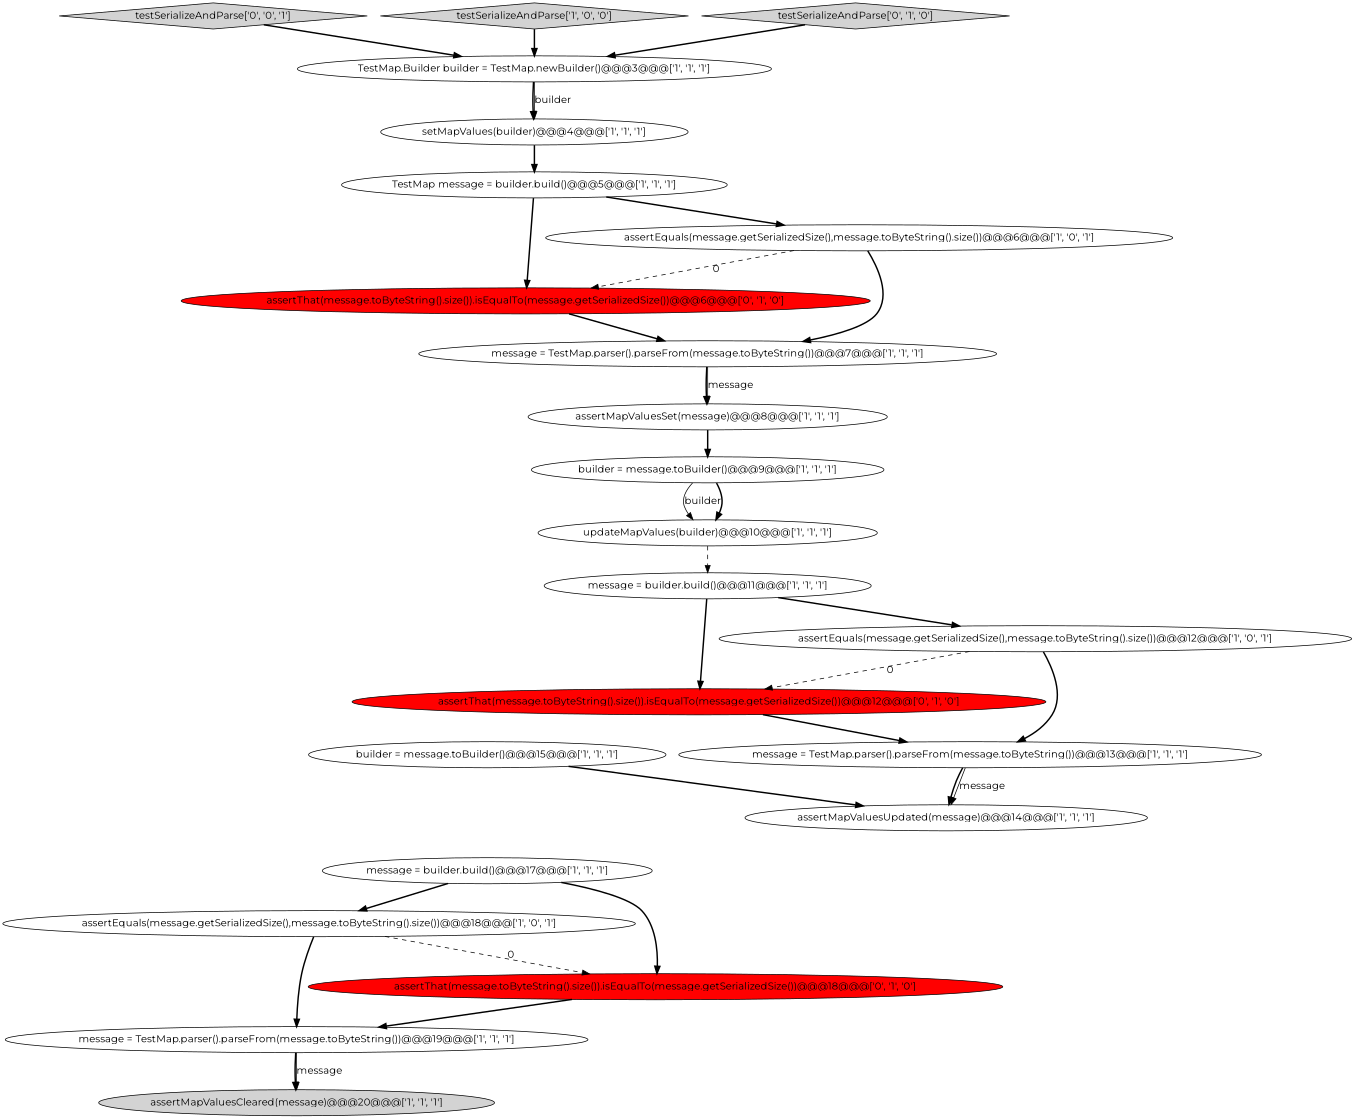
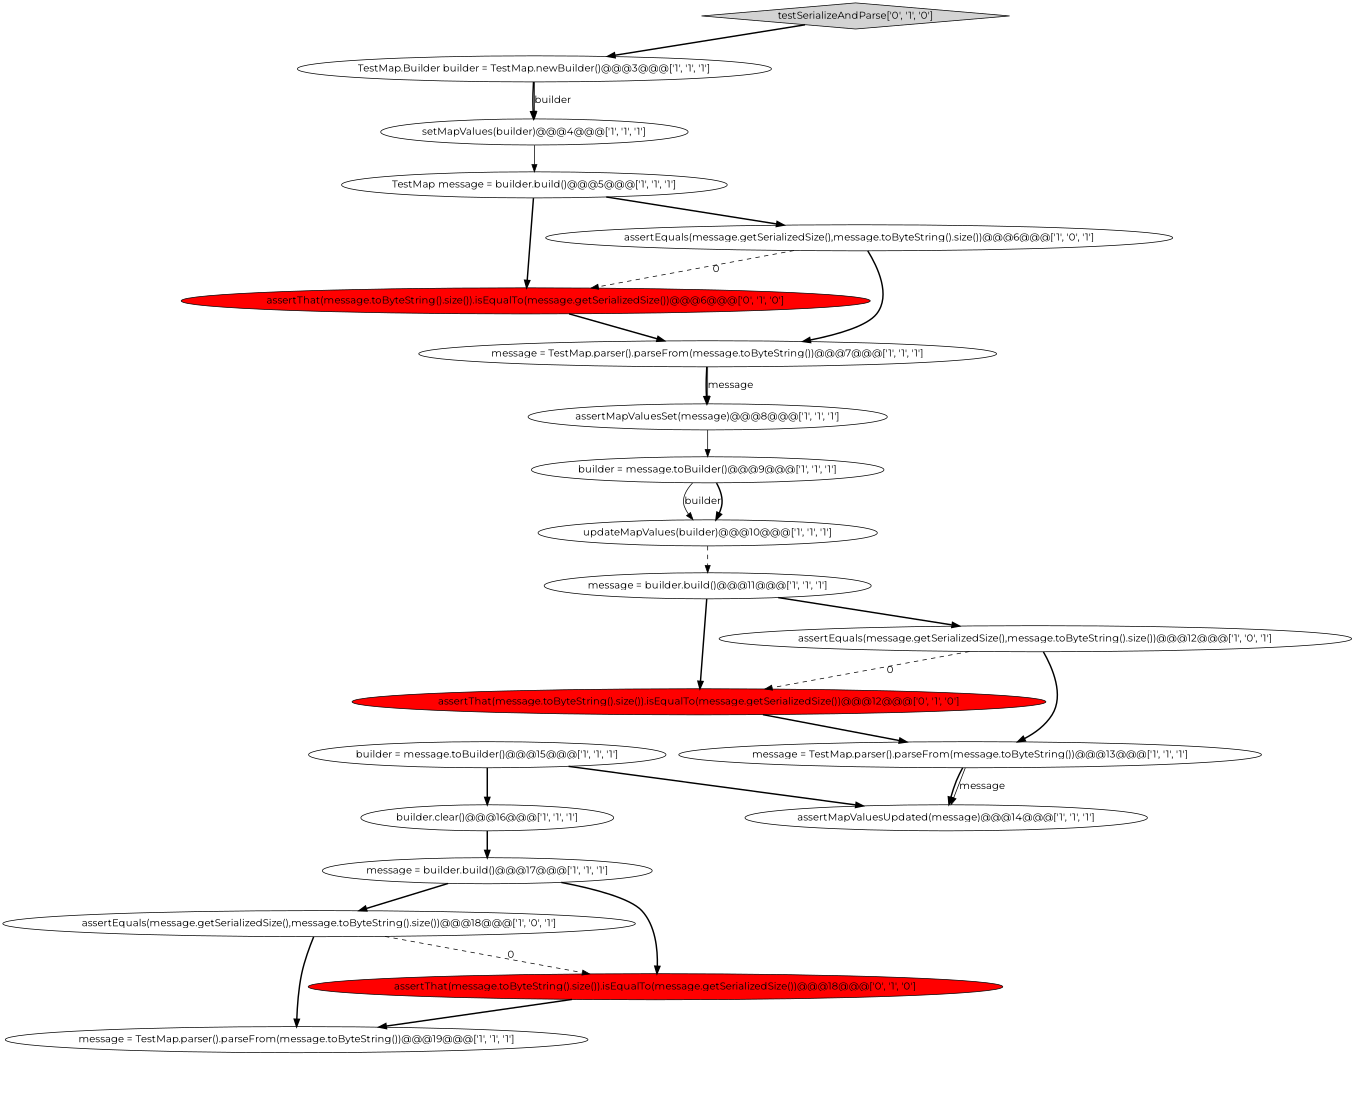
(213, 16) -> none
(534, 16) -> none
(534, 155) -> (534, 155)
(708, 440) -> (708, 440)
none -> (487, 818)
(297, 1103) -> none
